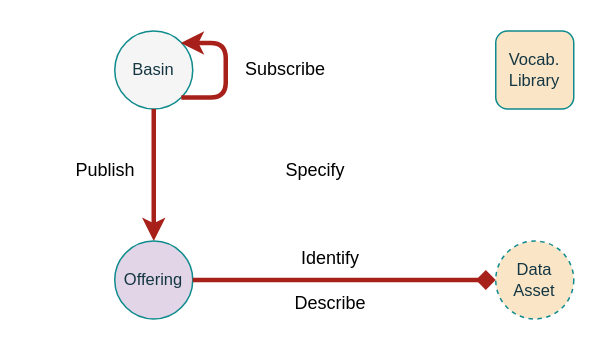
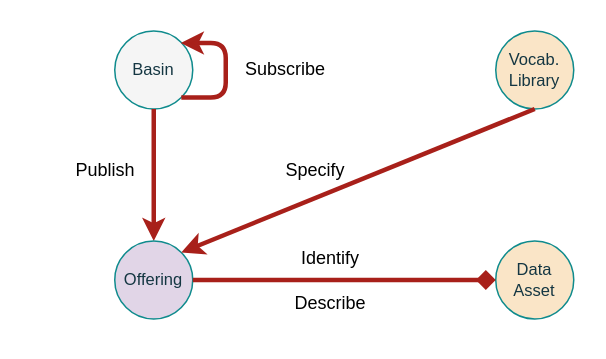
(535, 70) -> (535, 70)
none -> (365, 178)
(535, 280) -> (535, 280)
